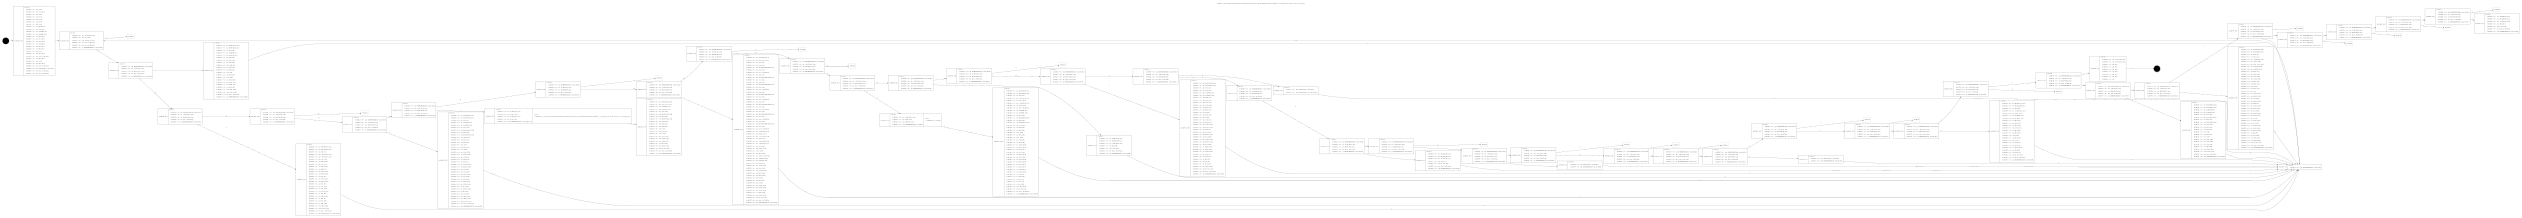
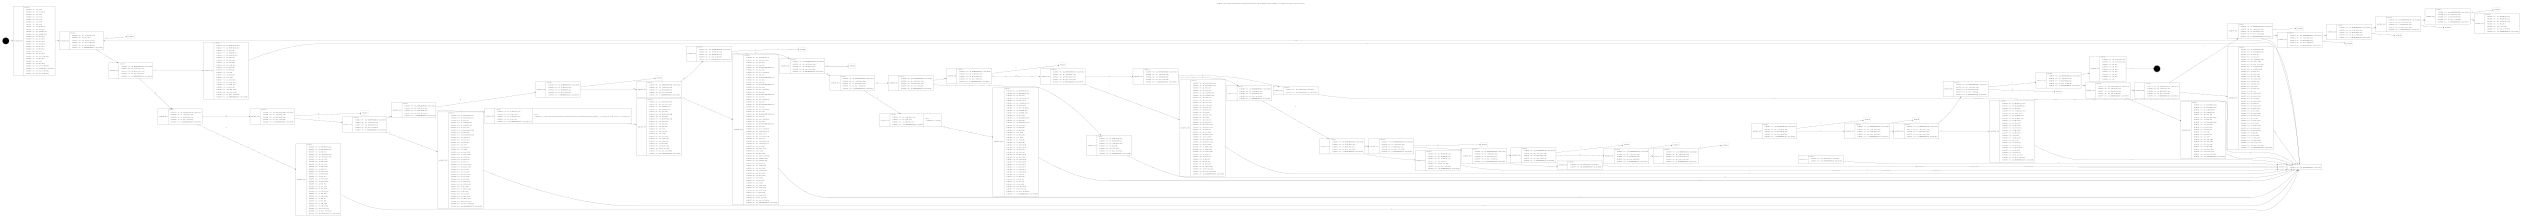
(1725, 156) -> none
